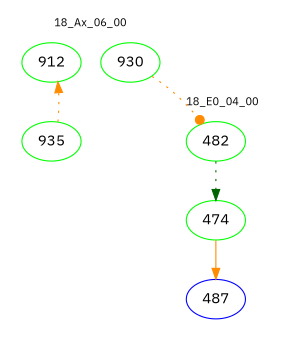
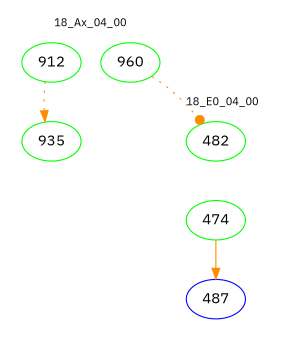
(91, 24) -> (91, 24)
(130, 62) -> (130, 62)
(59, 107) -> (44, 96)
(216, 175) -> none
